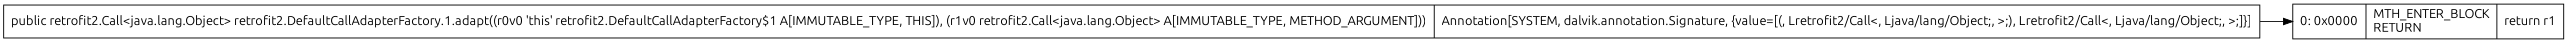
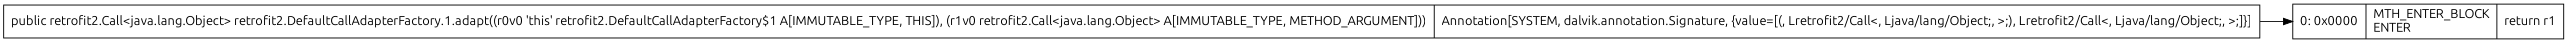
(2398, 28) -> (2393, 28)
